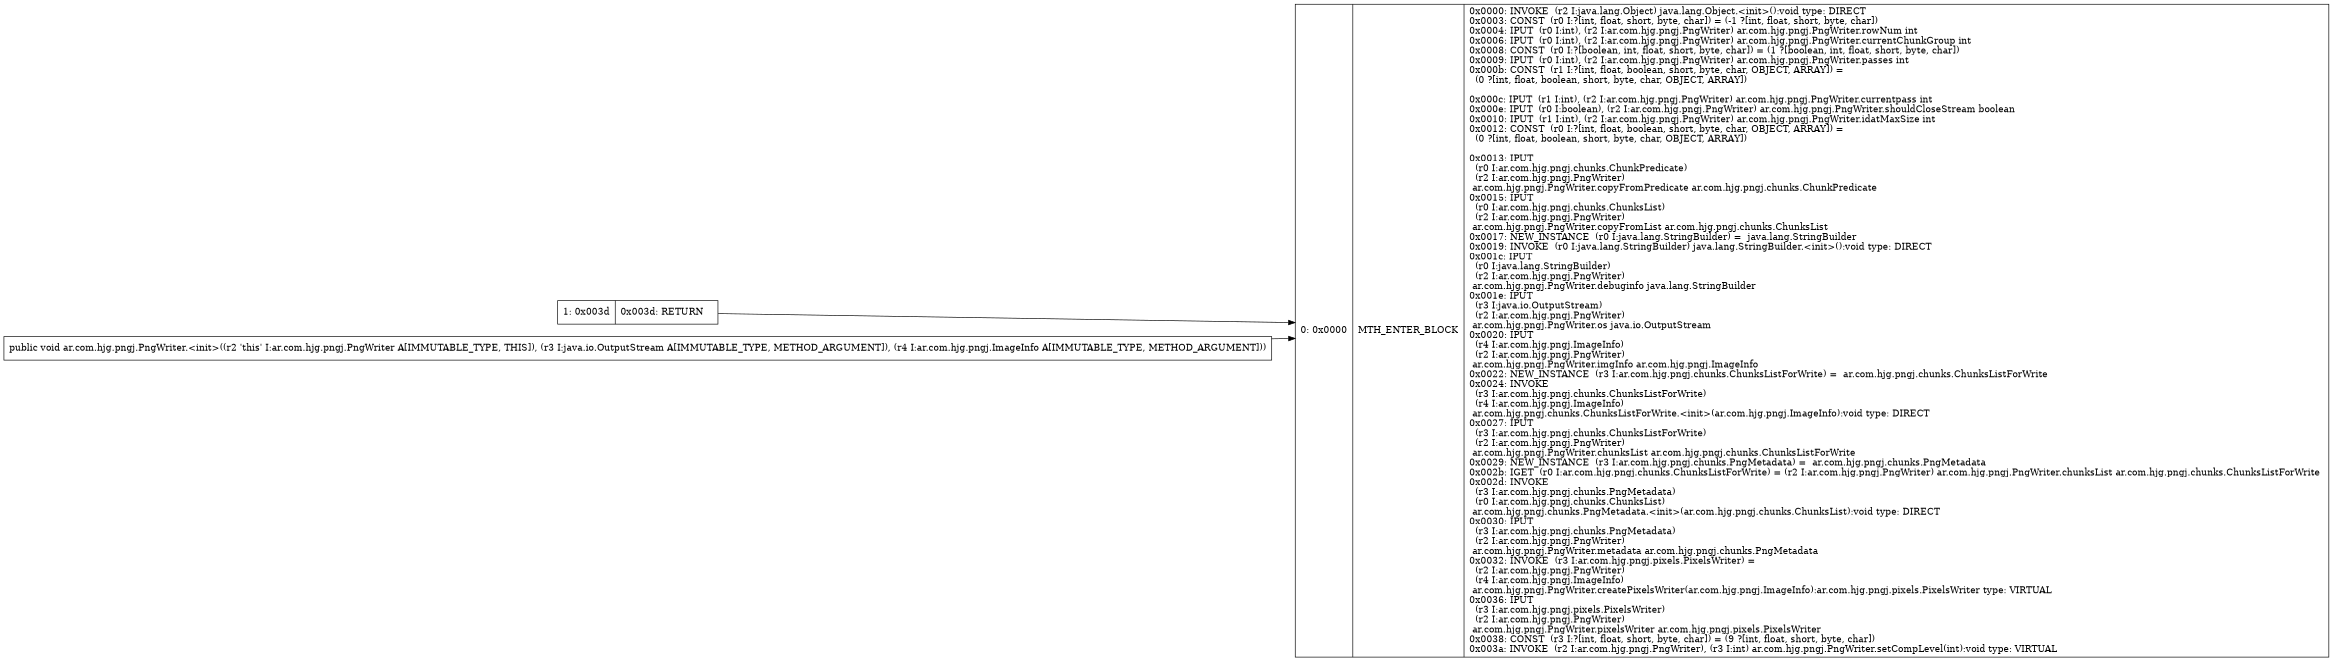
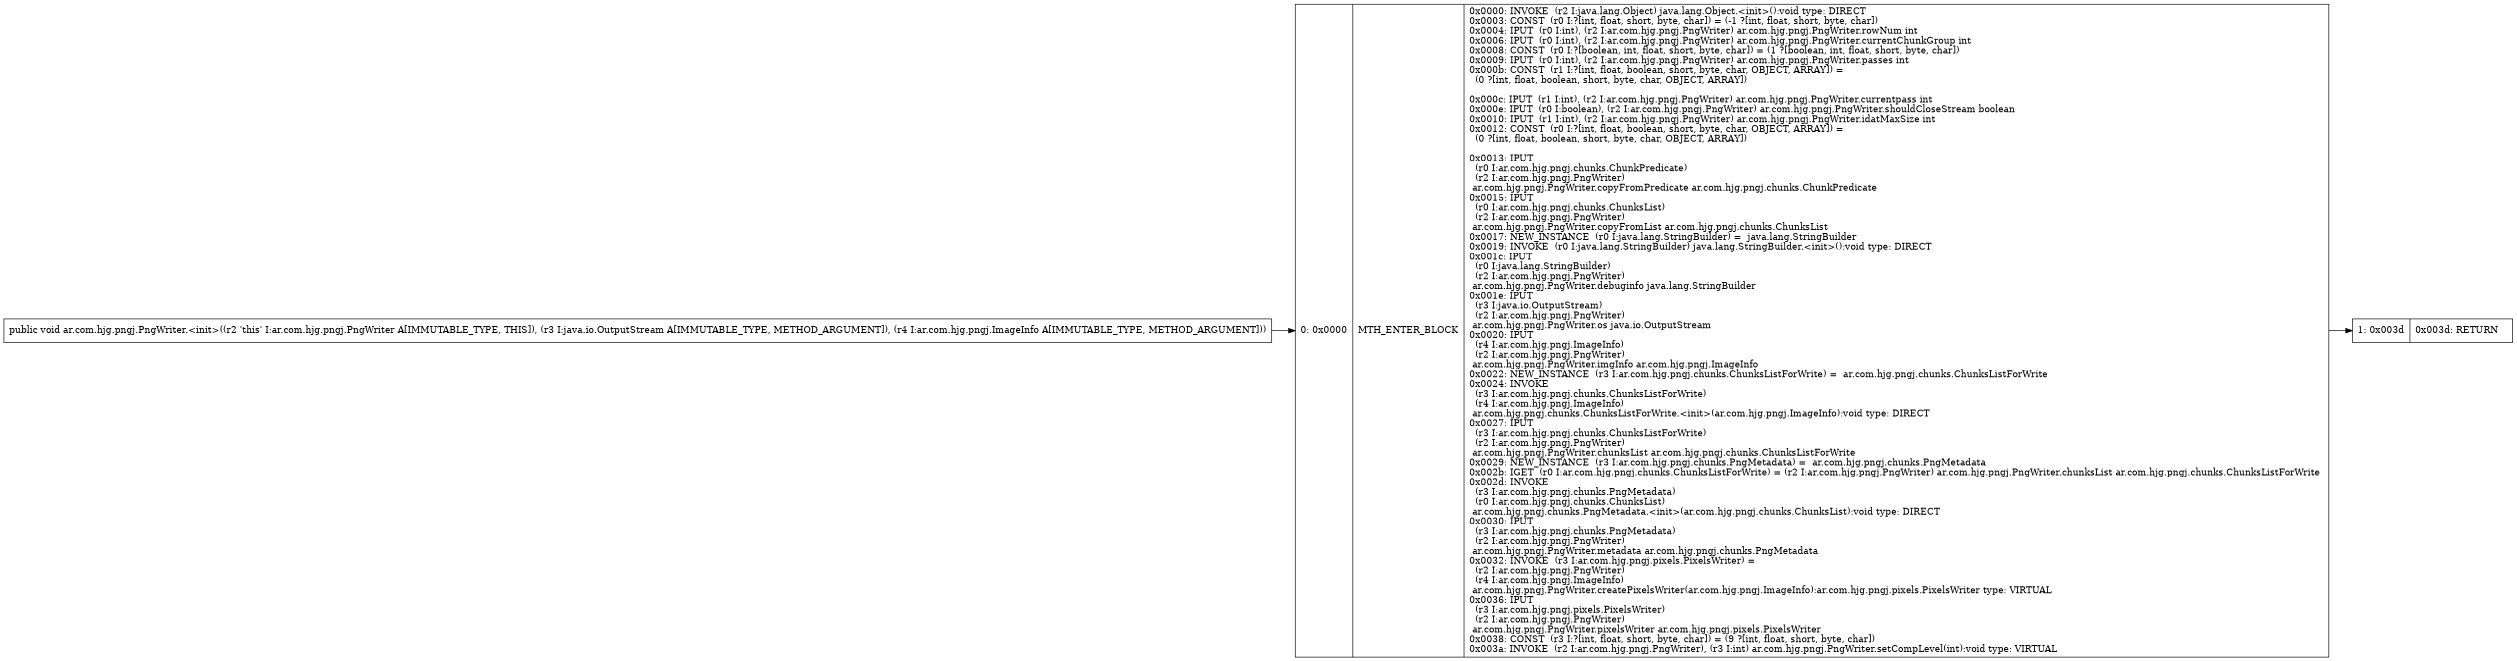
(1003, 318) -> (2337, 331)
